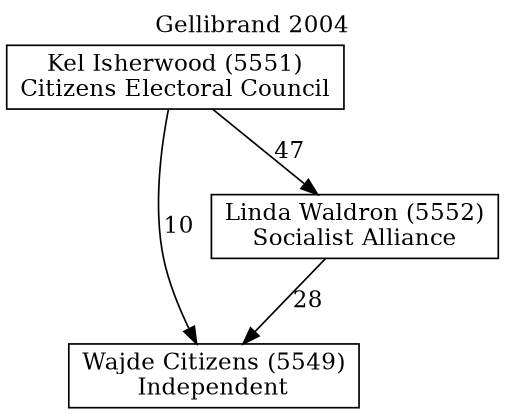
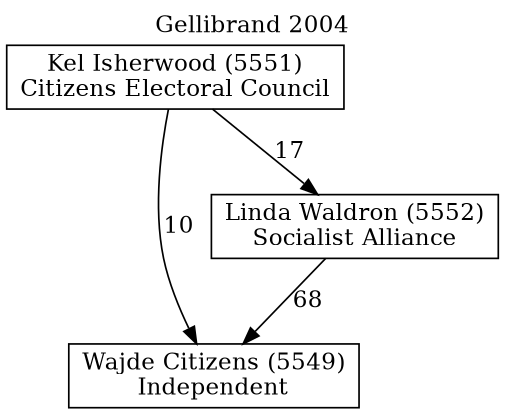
(290, 152) -> (290, 152)
(309, 301) -> (309, 301)
